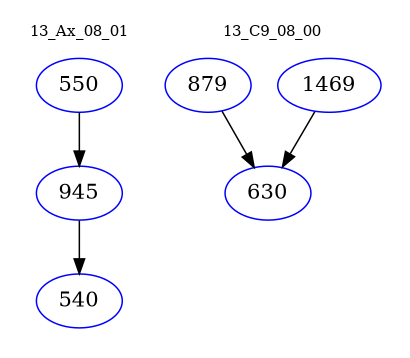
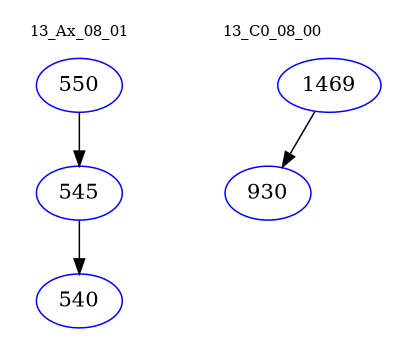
(272, 32) -> (272, 32)
(208, 85) -> none
(79, 193) -> (79, 193)
(268, 193) -> (268, 193)
